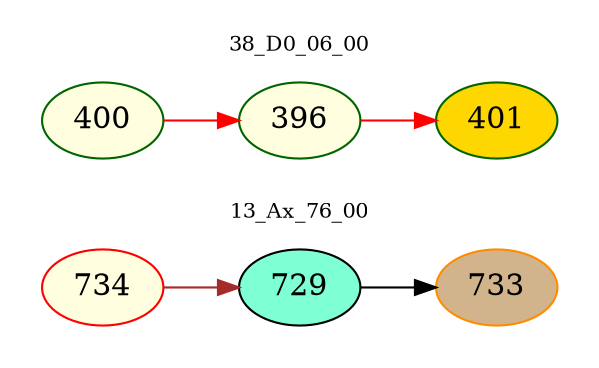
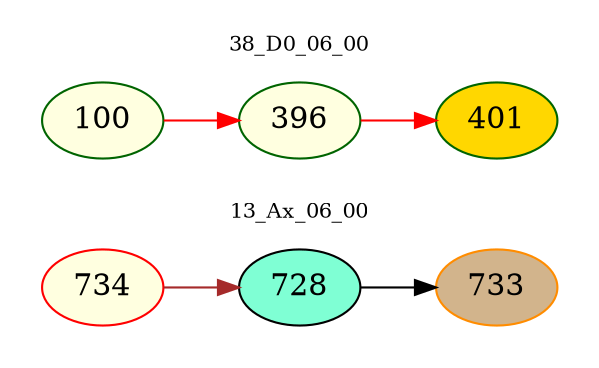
(103, 120) -> (103, 120)
(300, 212) -> (300, 212)
(300, 287) -> (300, 287)
